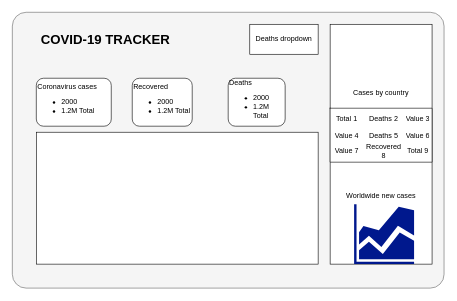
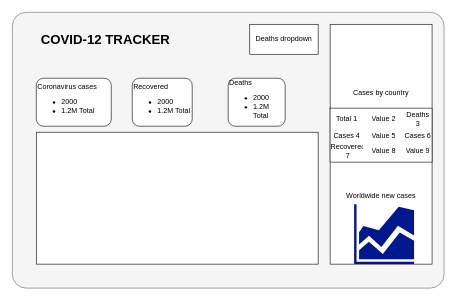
(106, 39) -> (106, 39)
(384, 119) -> (384, 119)
(418, 119) -> (418, 119)
(347, 135) -> (347, 135)
(384, 135) -> (384, 135)
(418, 135) -> (418, 135)
(347, 152) -> (347, 152)
(384, 152) -> (384, 152)
(418, 152) -> (418, 152)
